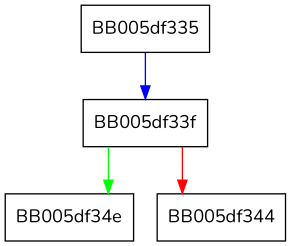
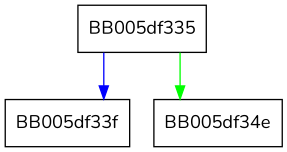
(108, 164) -> (180, 69)
(221, 217) -> none
